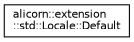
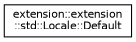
(67, 21) -> (68, 21)
